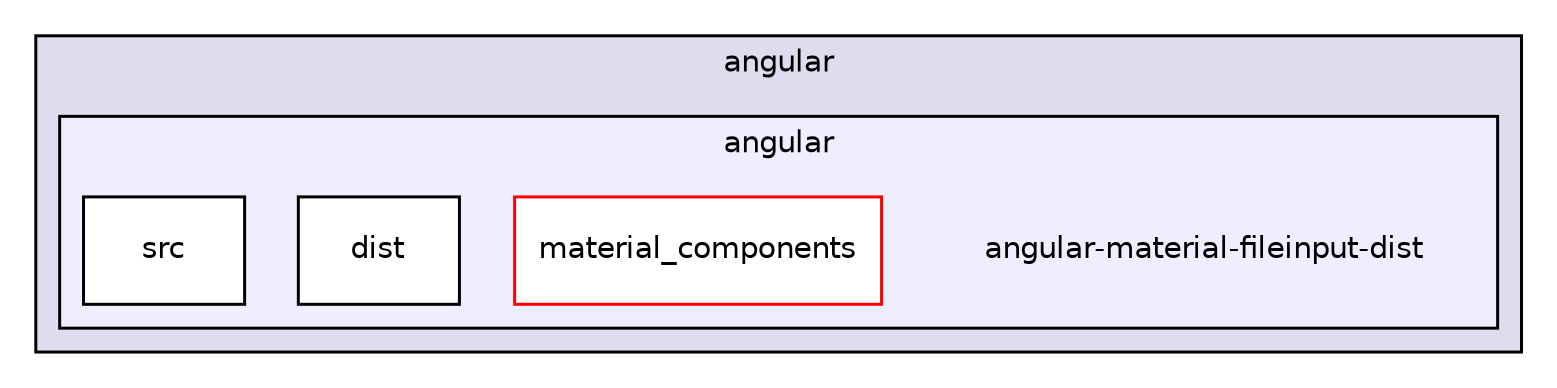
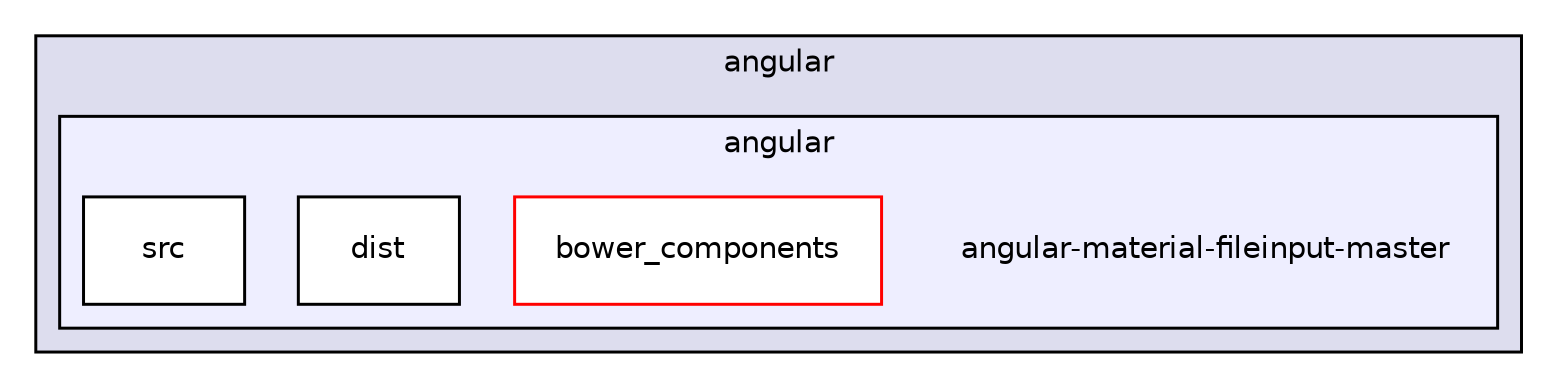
(698, 251) -> (698, 251)
(1205, 251) -> (1205, 251)
